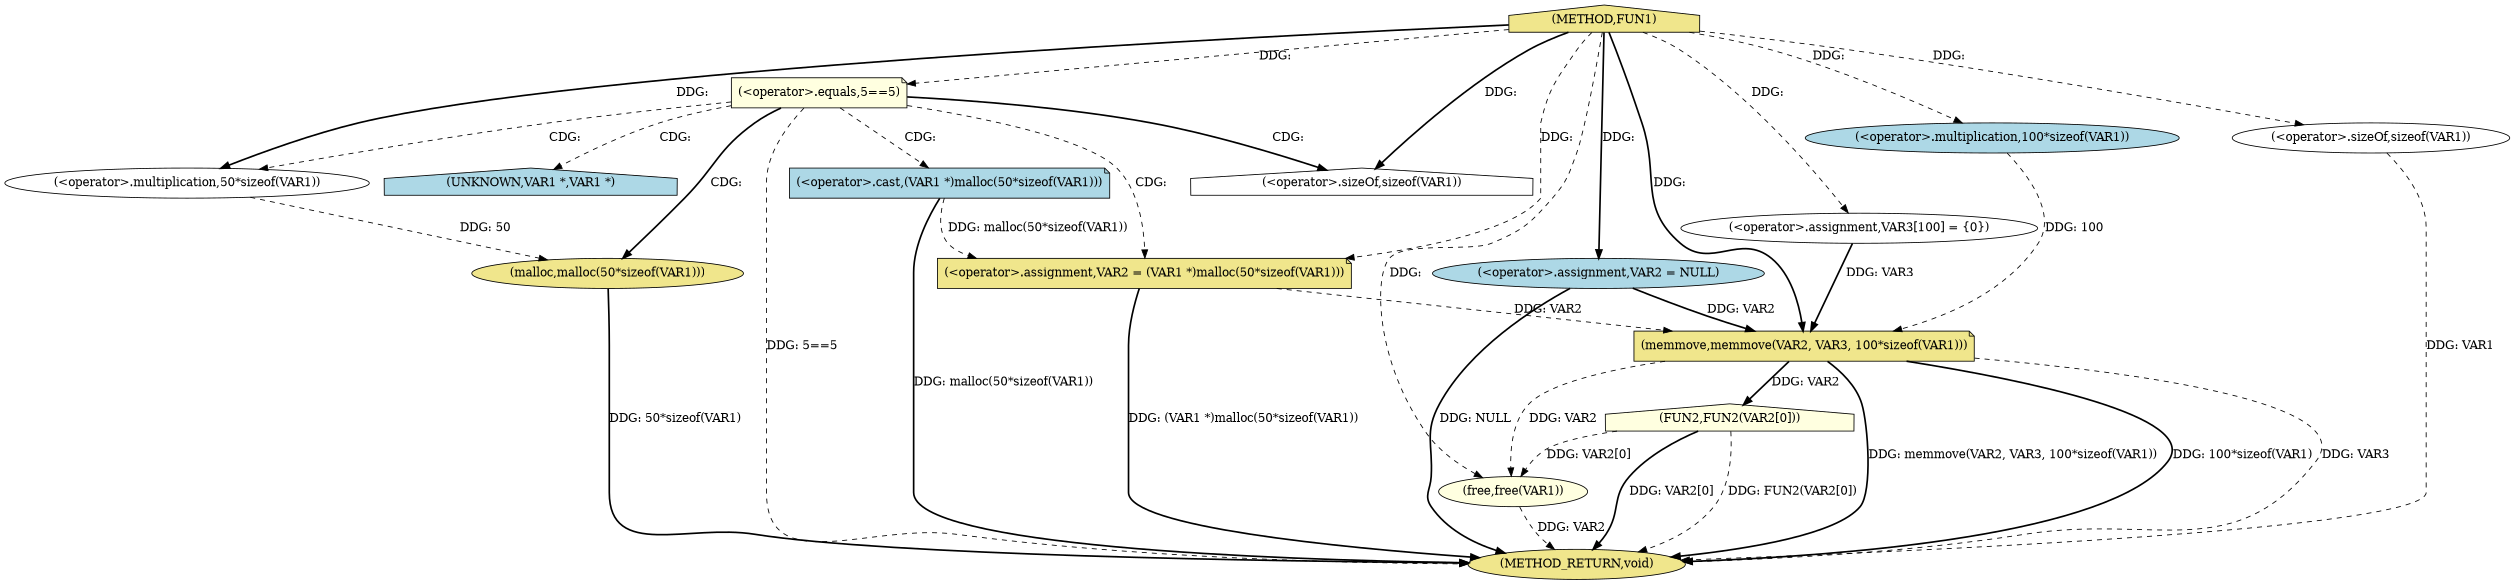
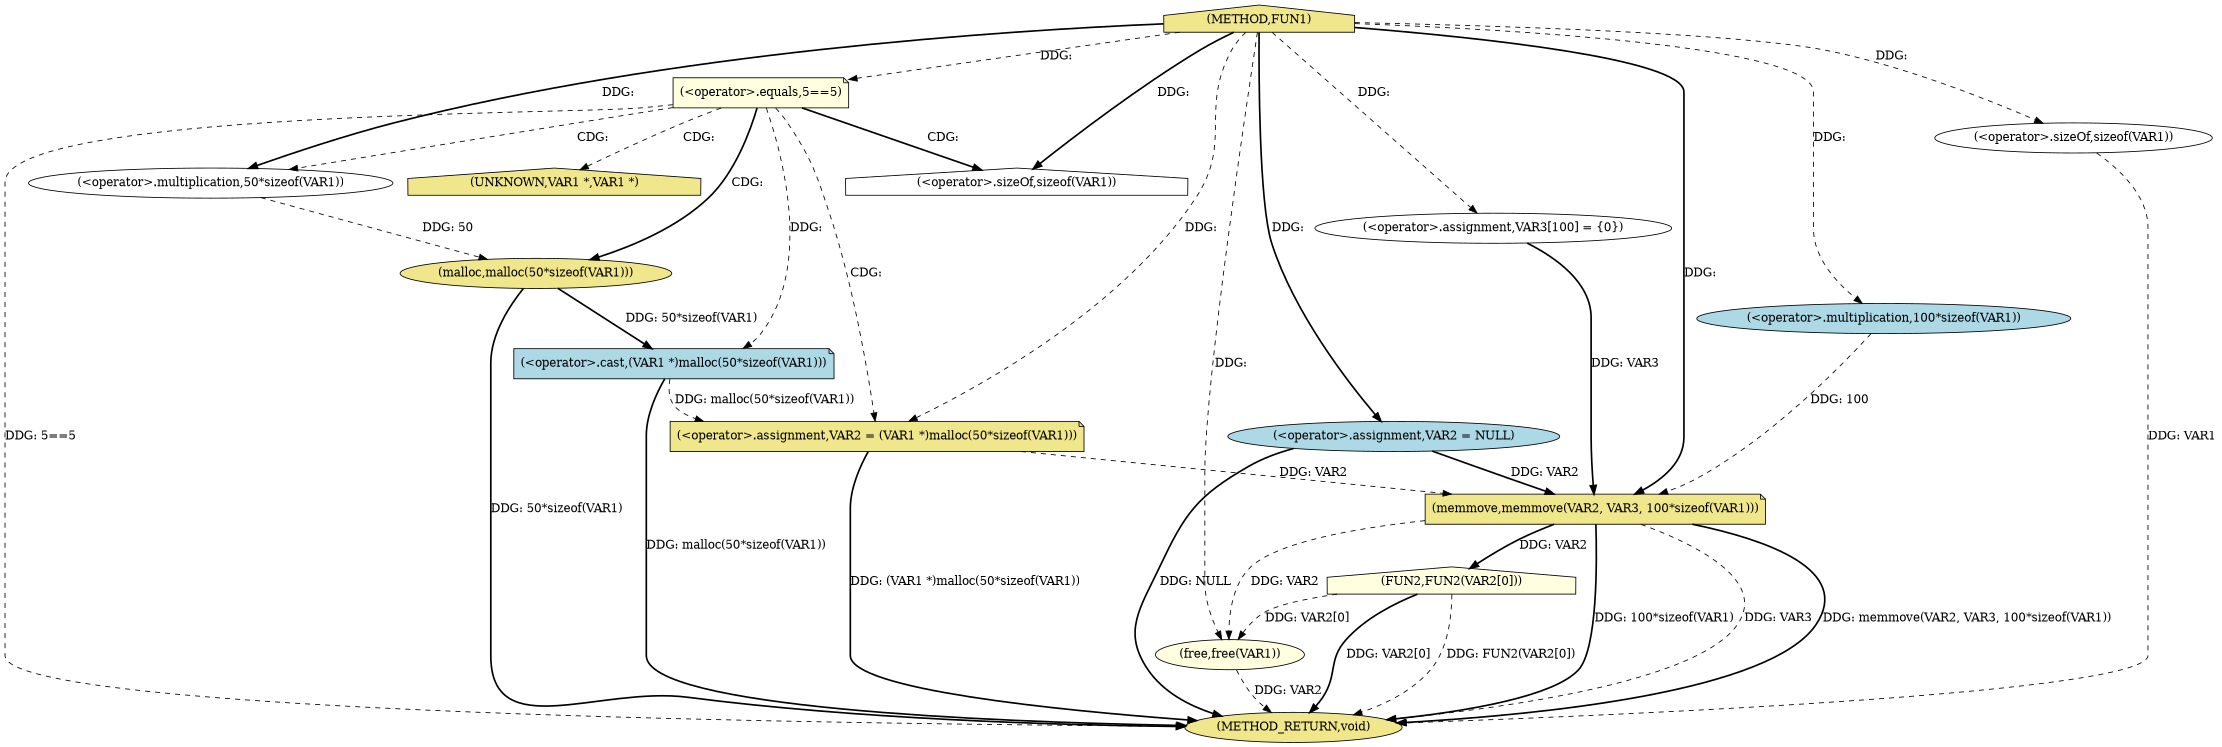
(922, 138) -> (808, 228)
(531, 183) -> (554, 183)
none -> (601, 316)
